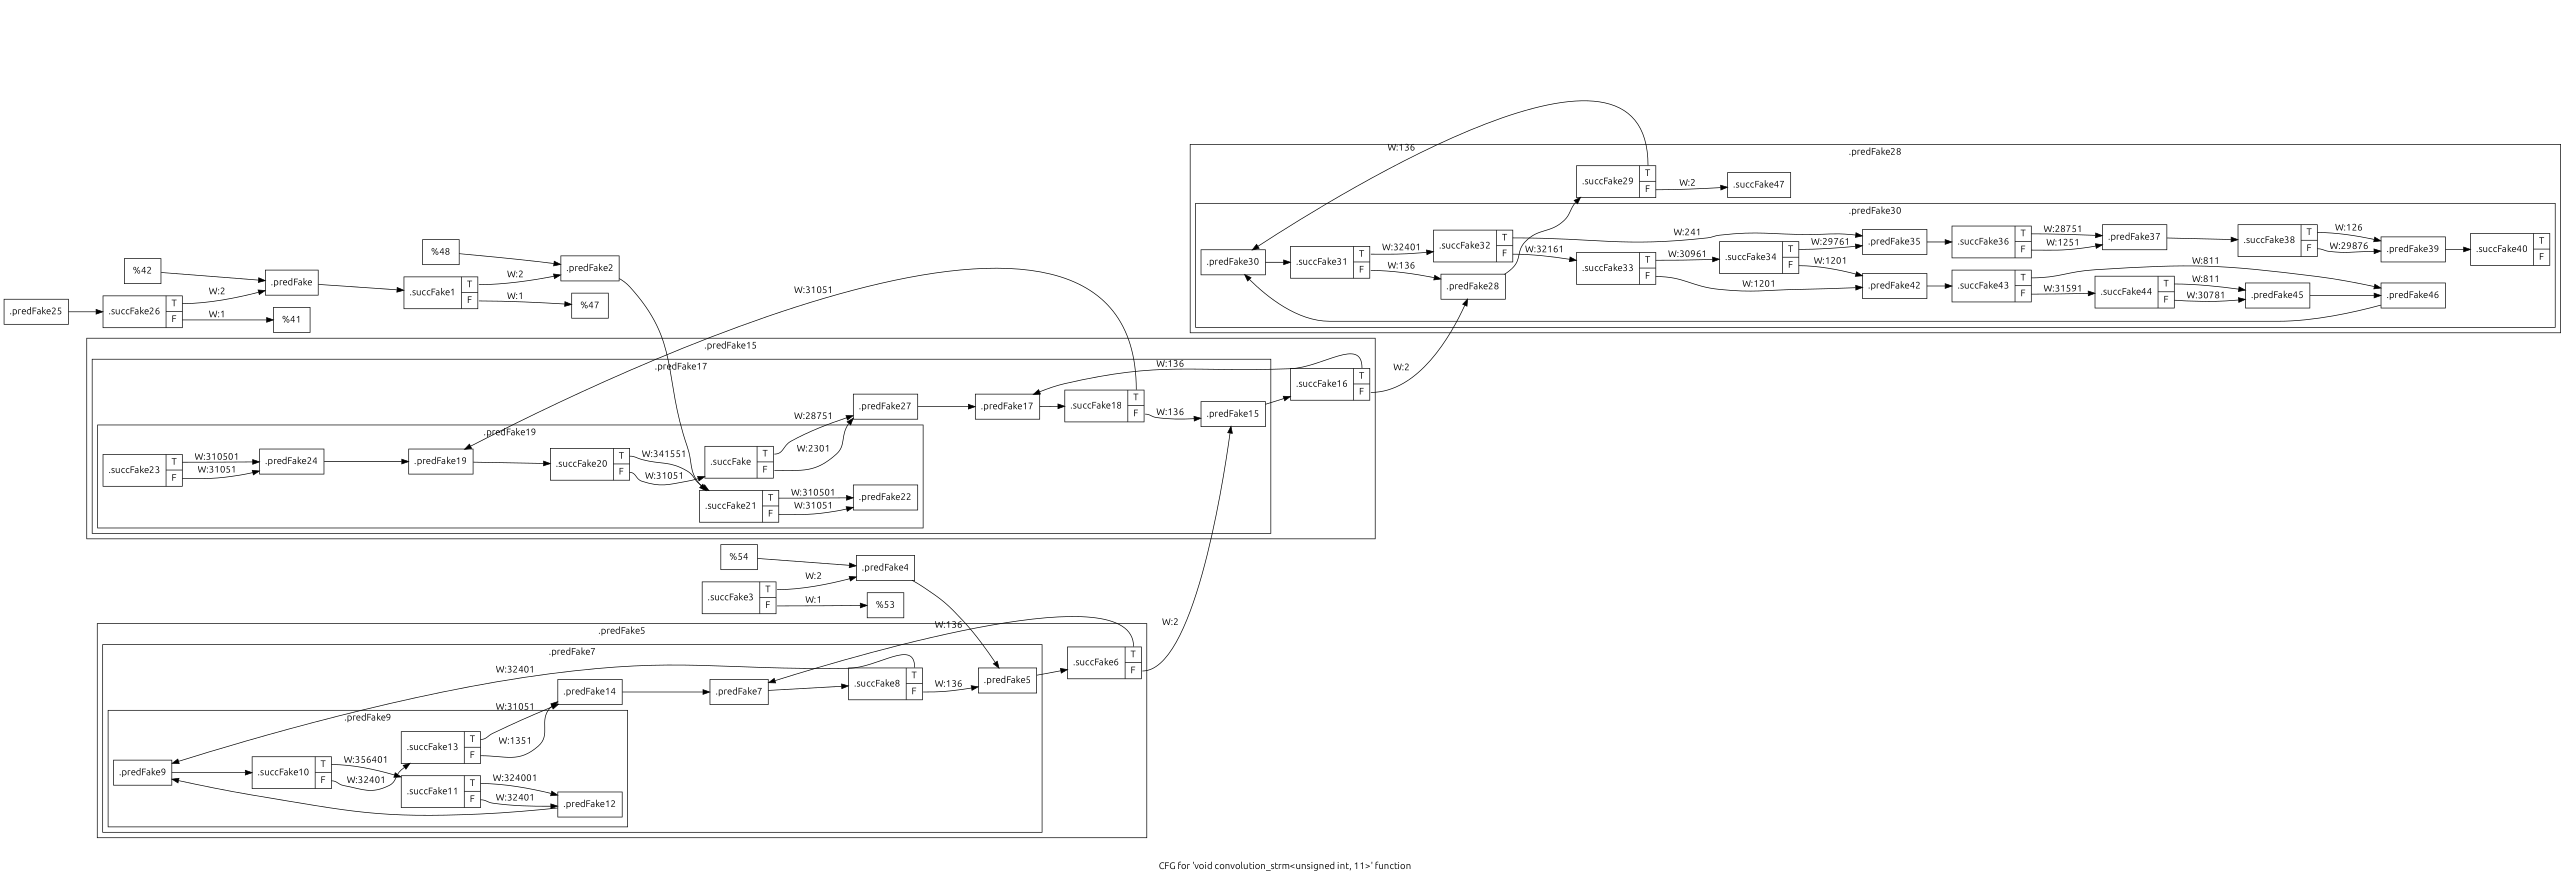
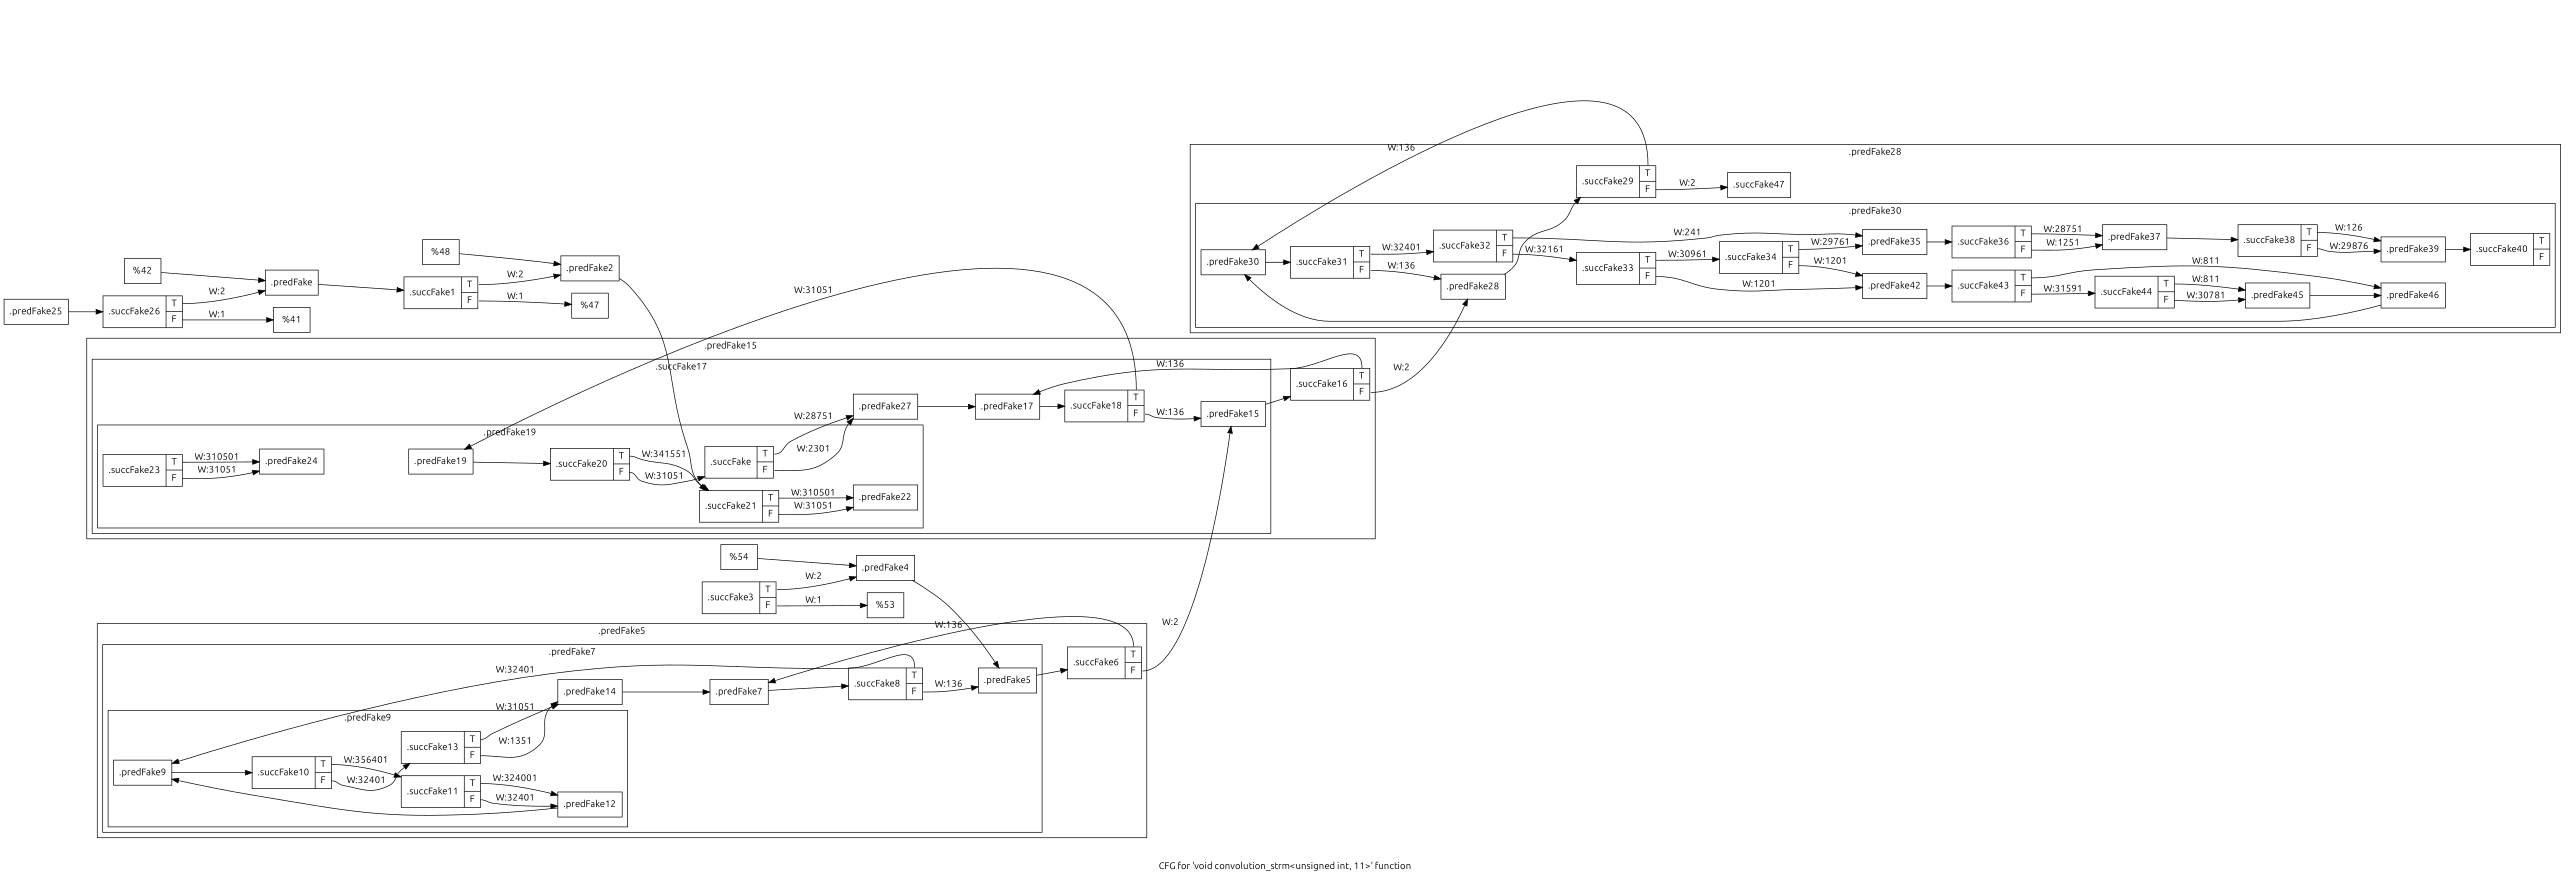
(682, 367) -> (682, 367)
(363, 462) -> none
